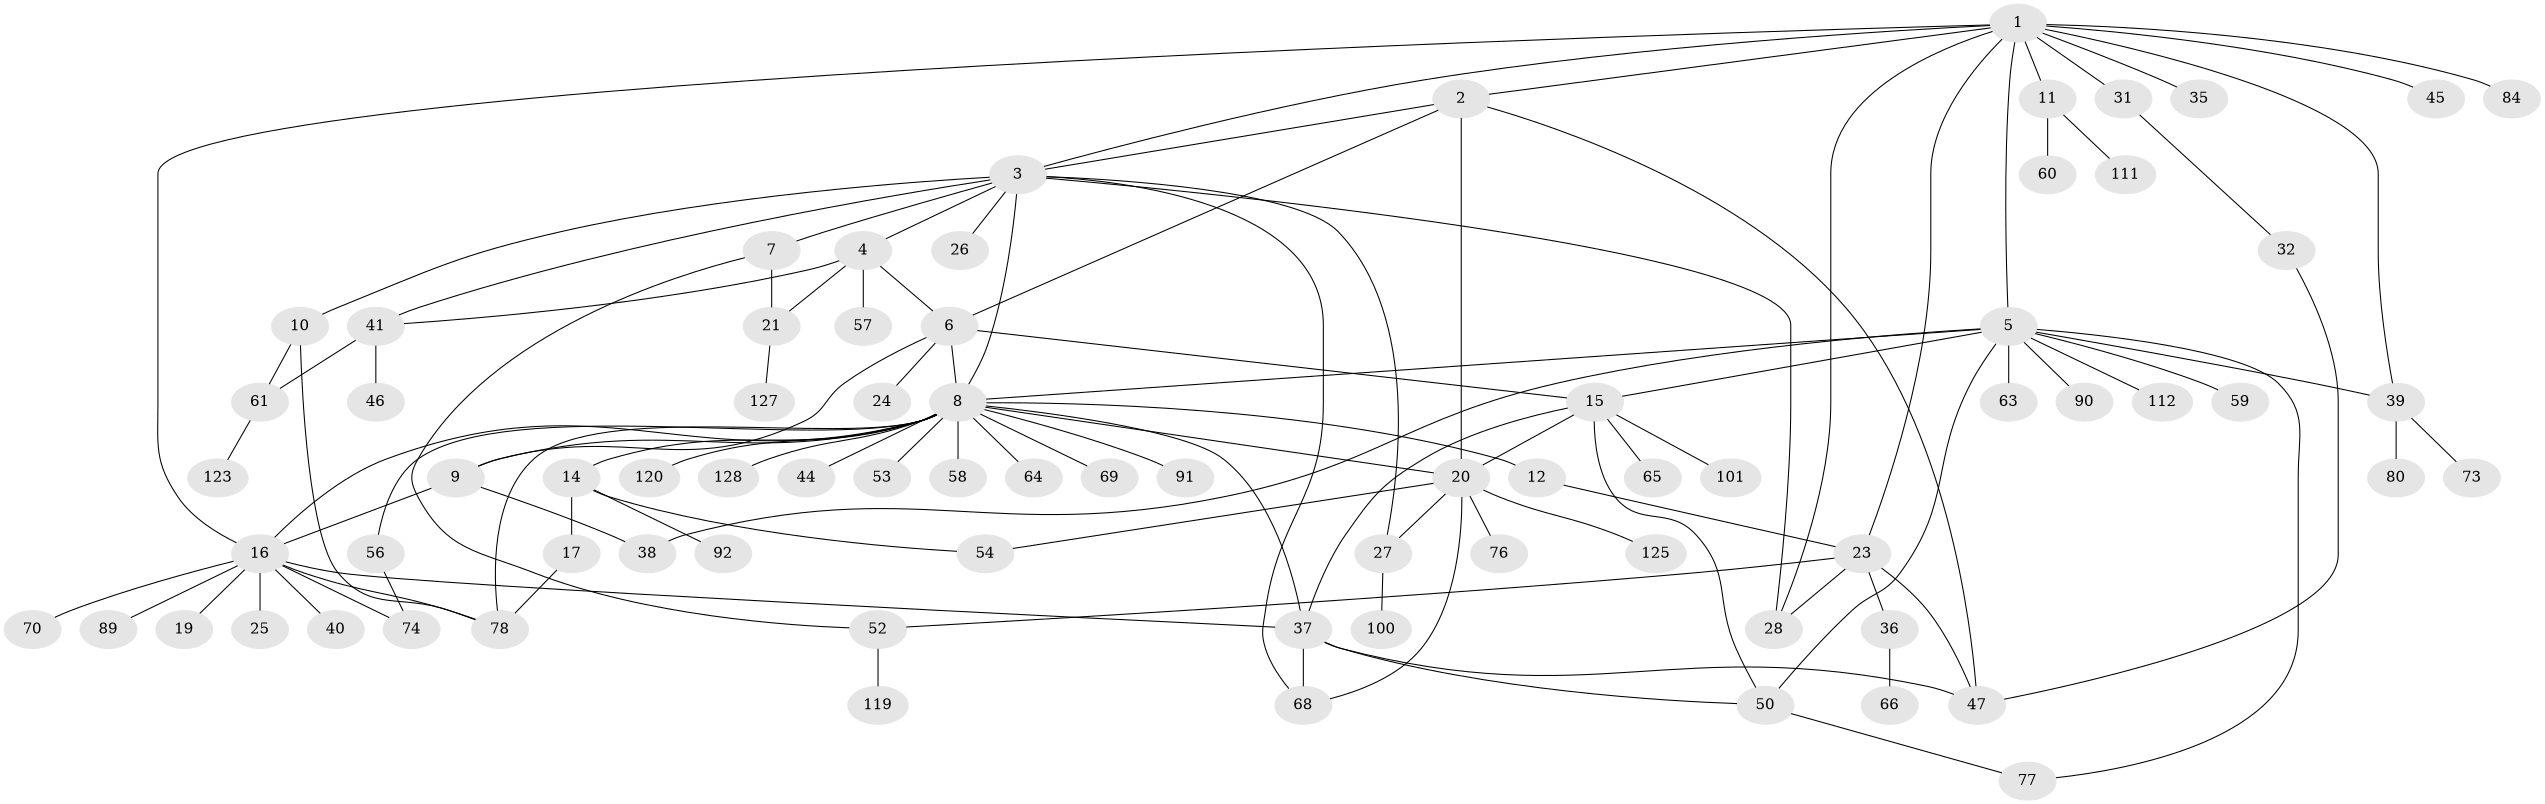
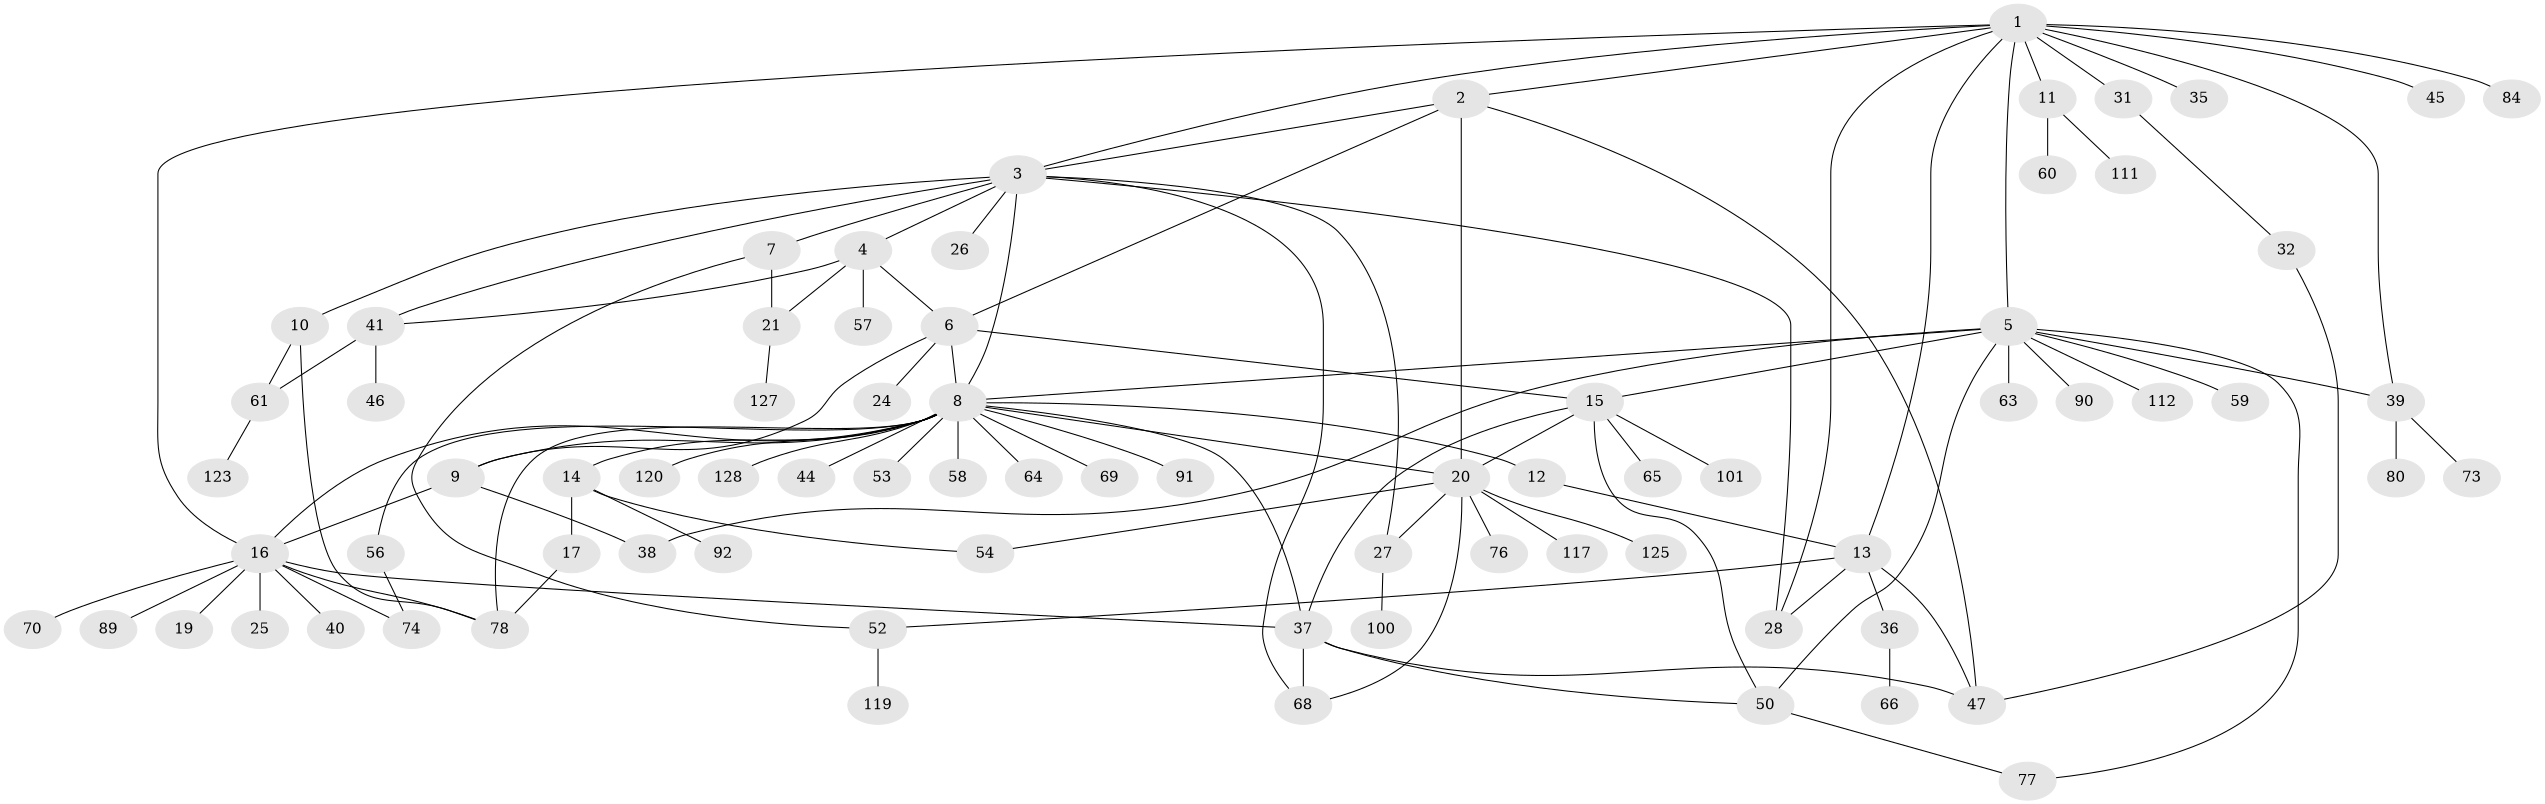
none -> (1577, 554)
(1862, 554) -> (1862, 554)
